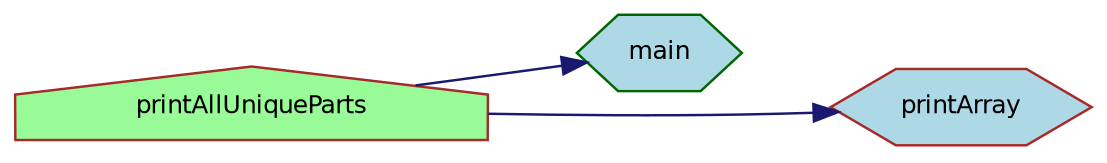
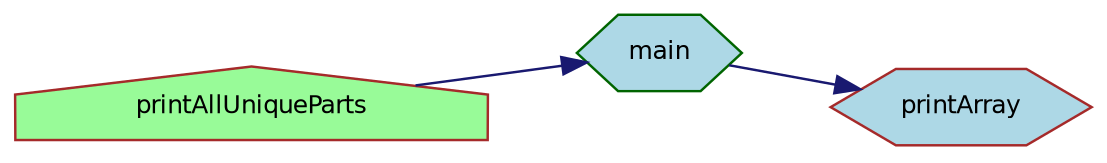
(651, 115) -> (782, 75)
